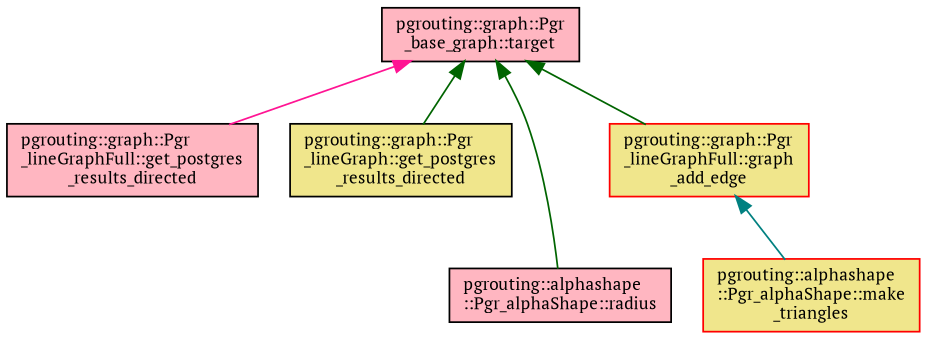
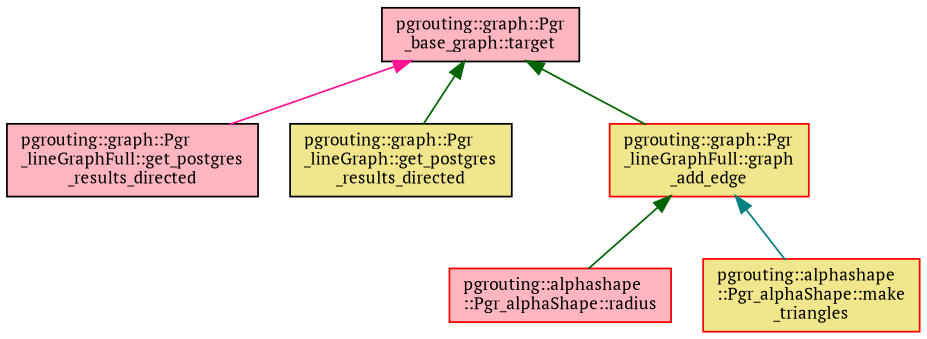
(541, 170) -> (623, 238)
(560, 295) -> (560, 295)
